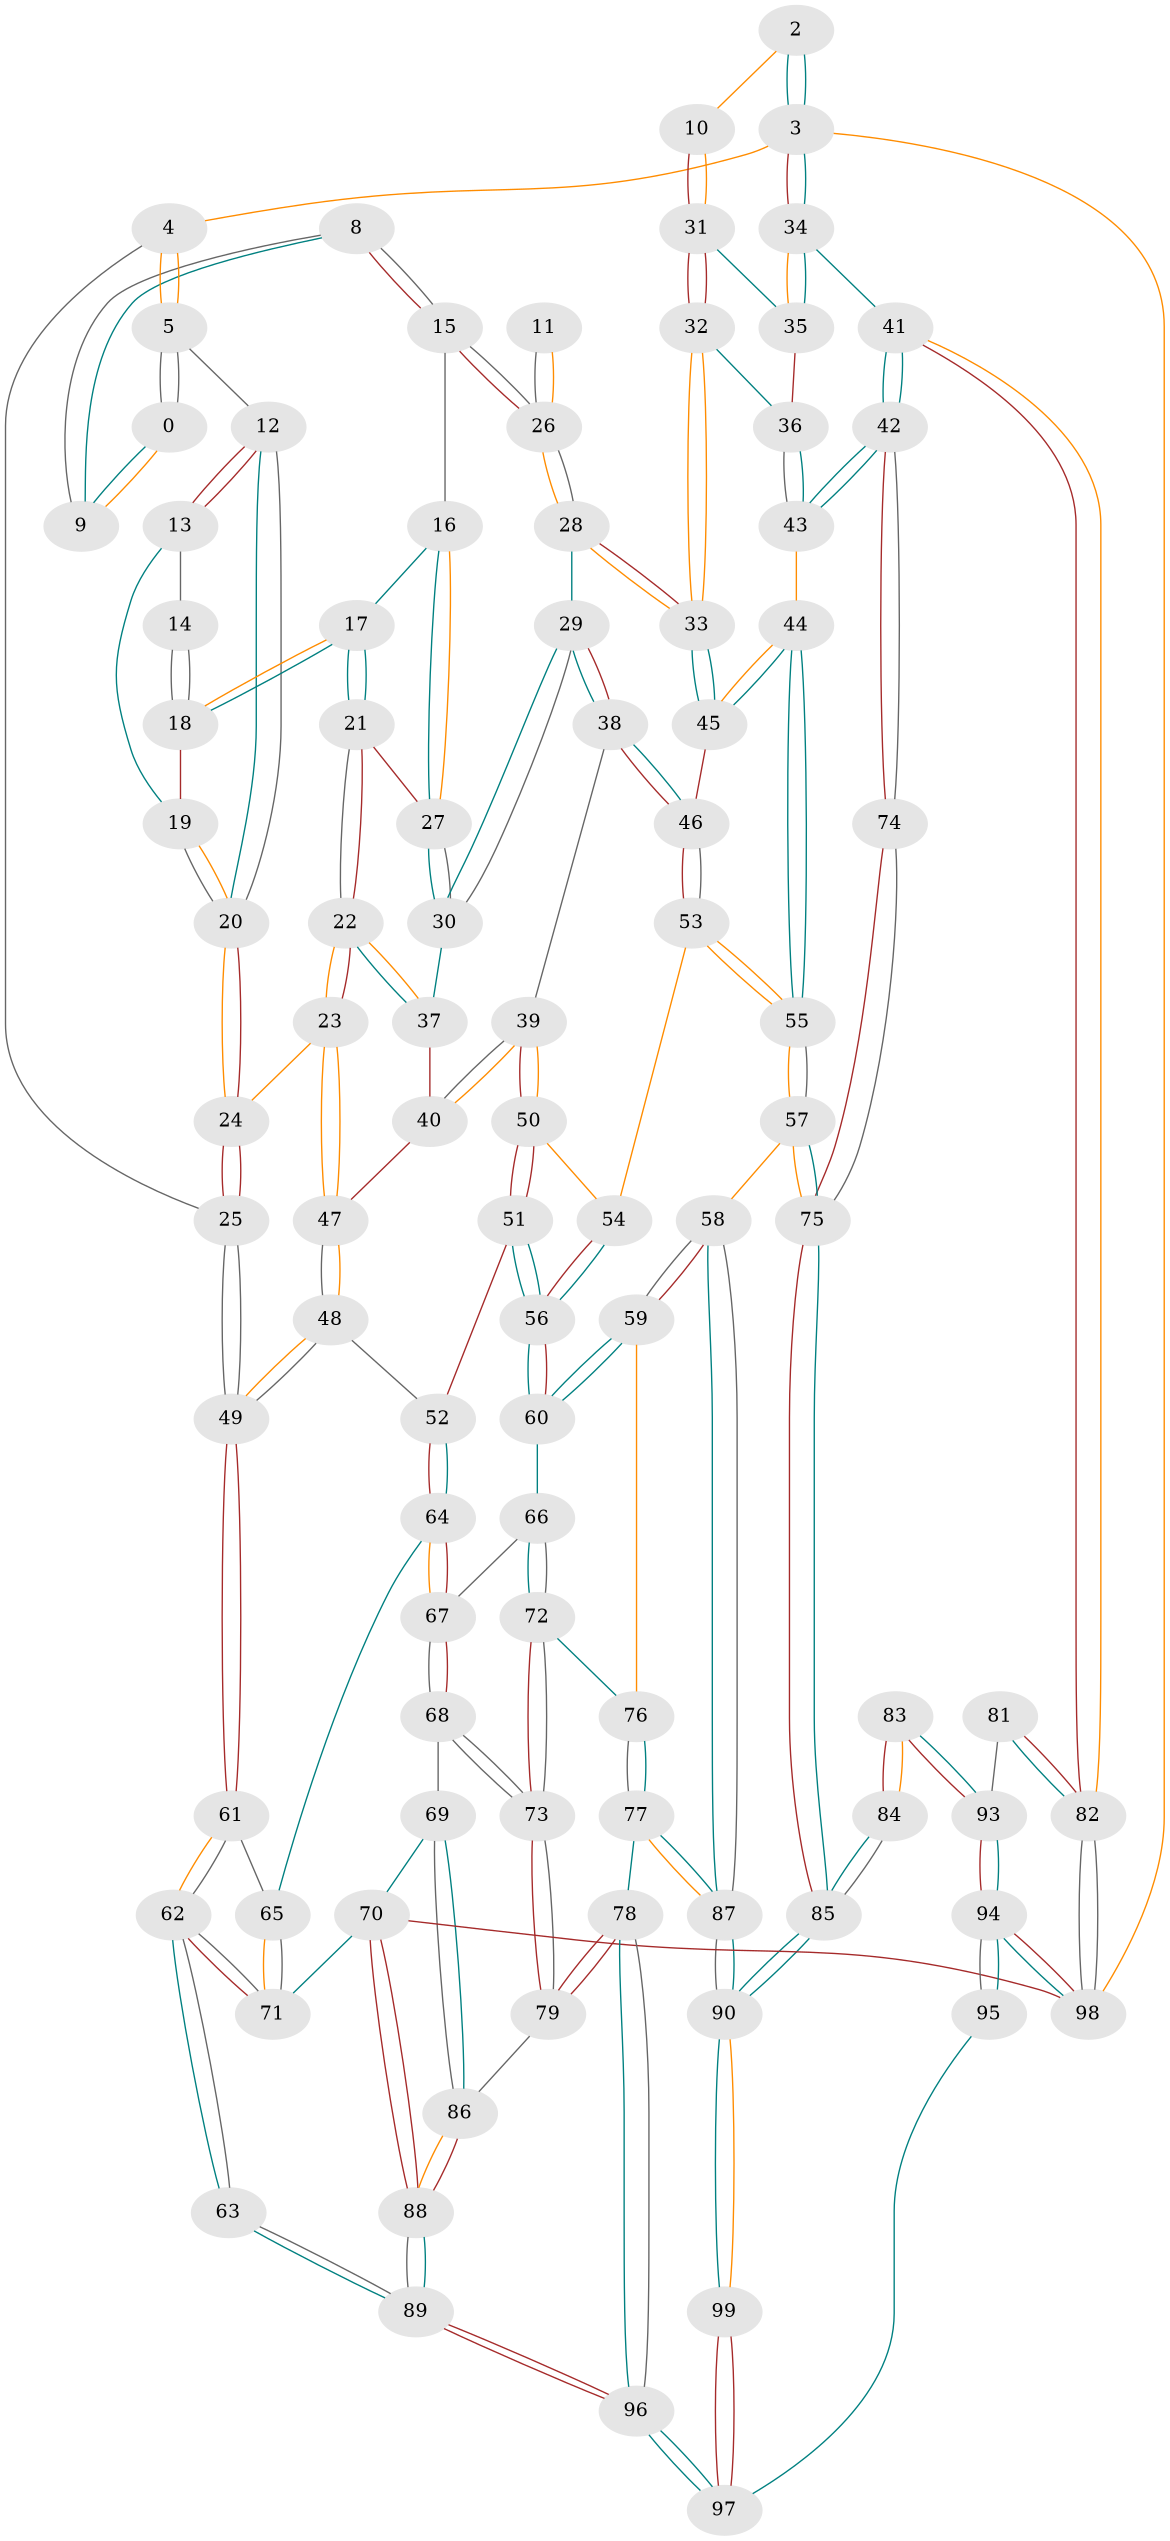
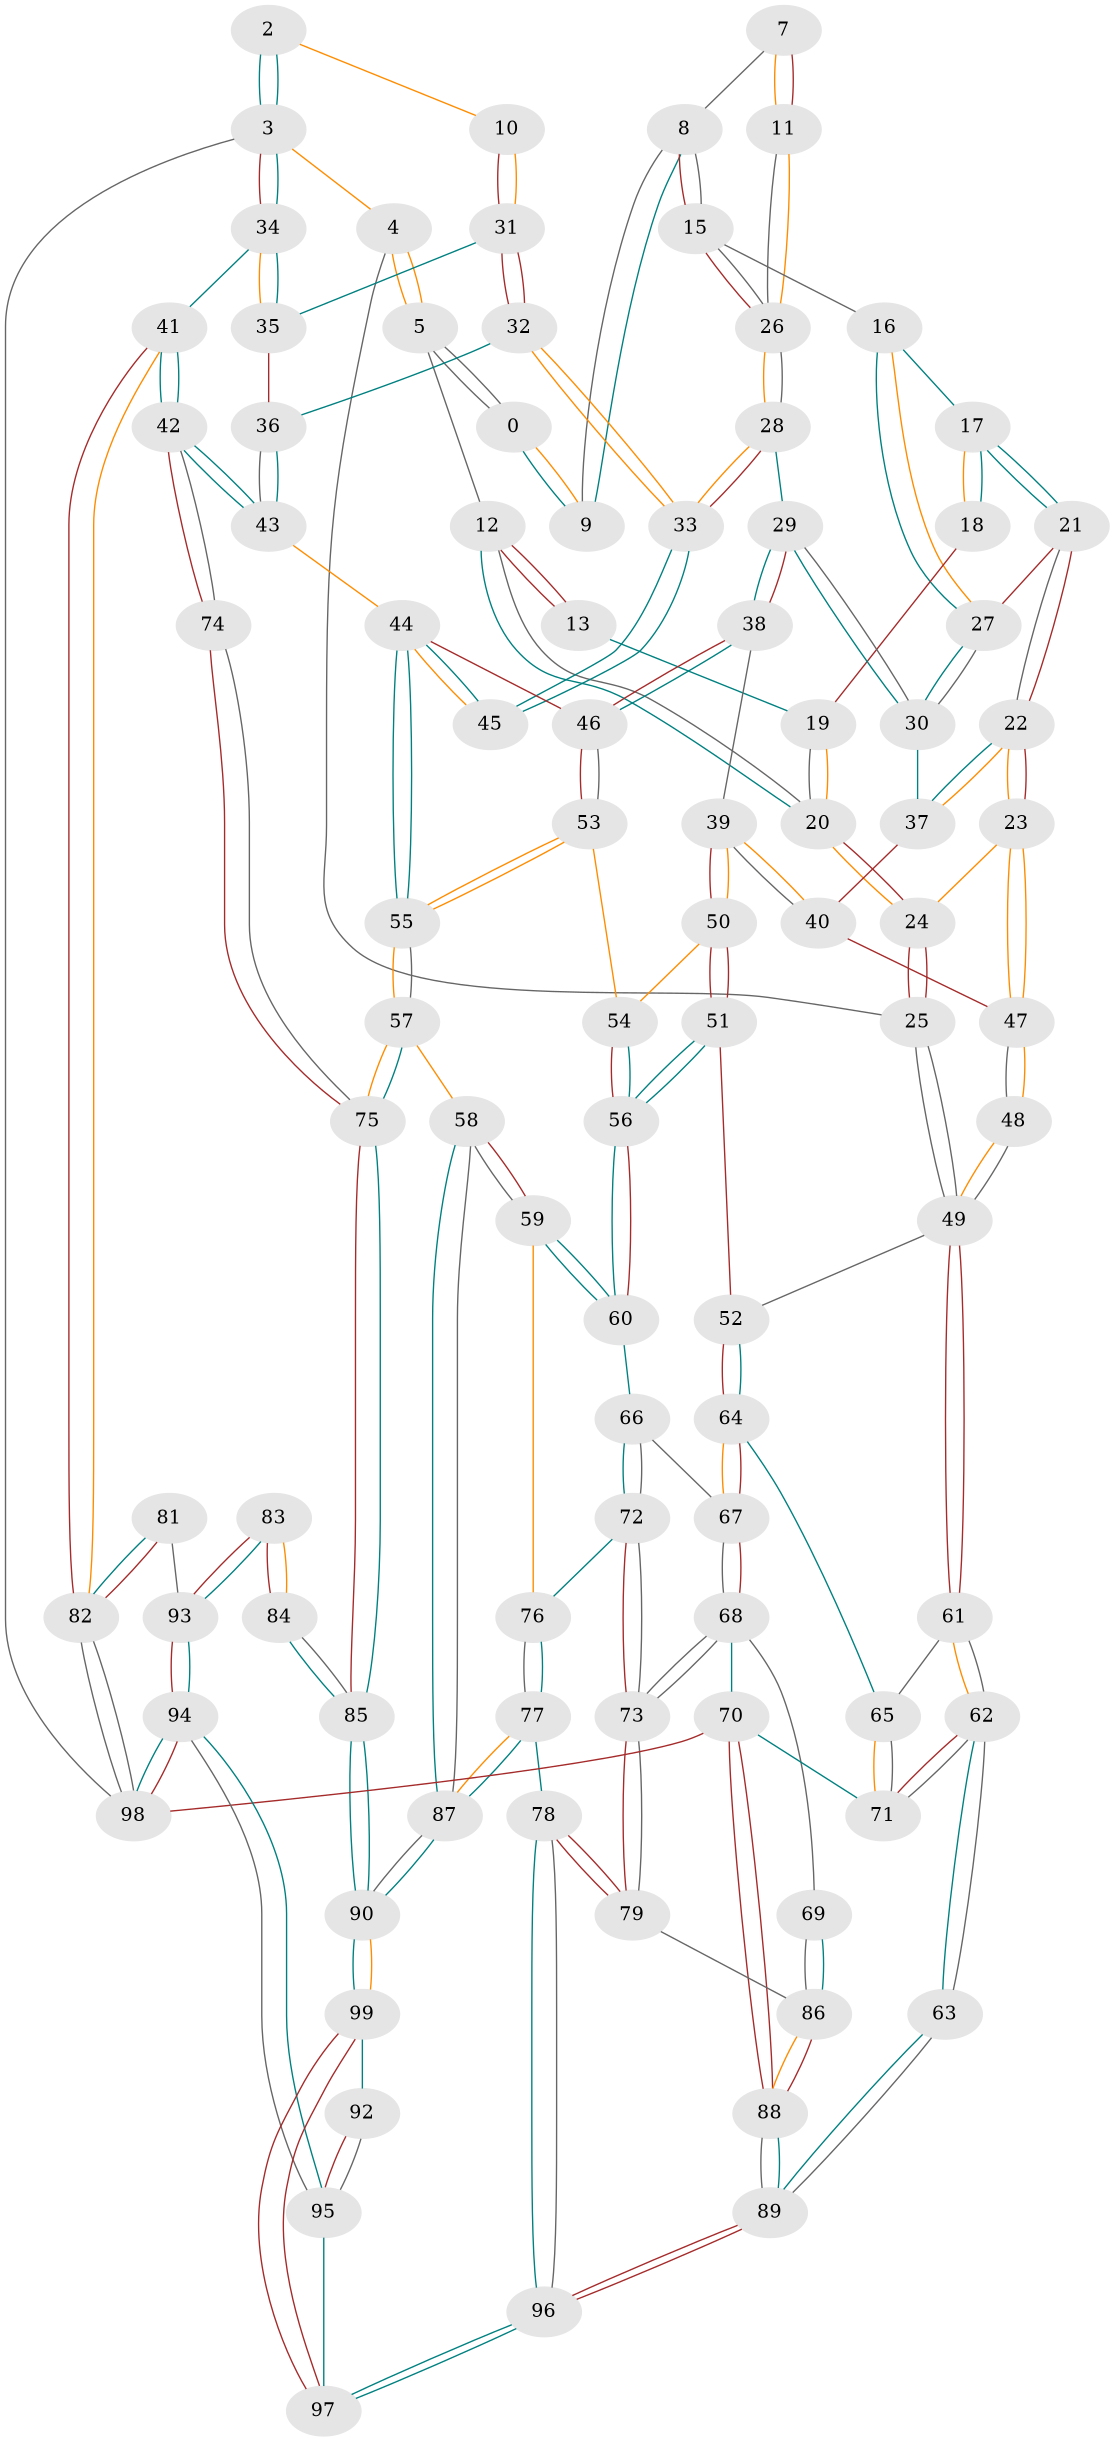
none -> (784, 30)
(180, 626) -> none
(701, 774) -> (496, 675)
(1164, 957) -> (6, 921)
(384, 1370) -> (843, 1270)
(405, 1866) -> (732, 1667)
none -> (362, 2114)
